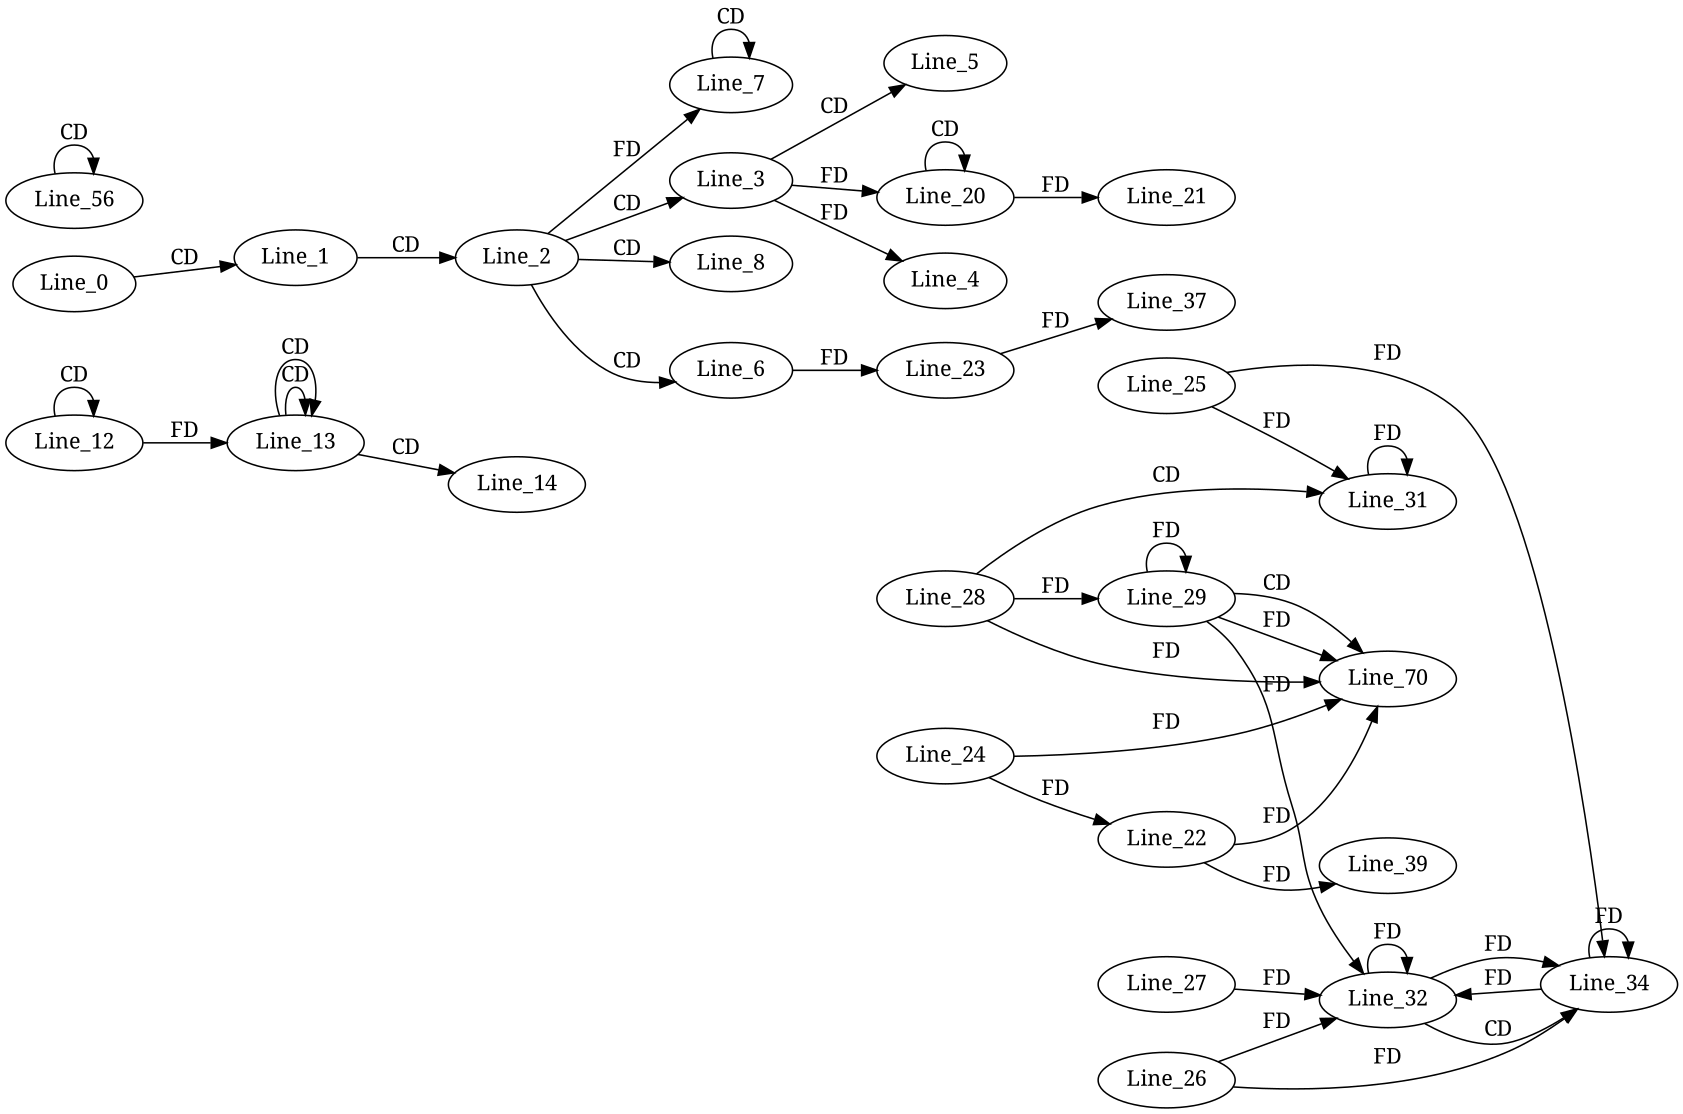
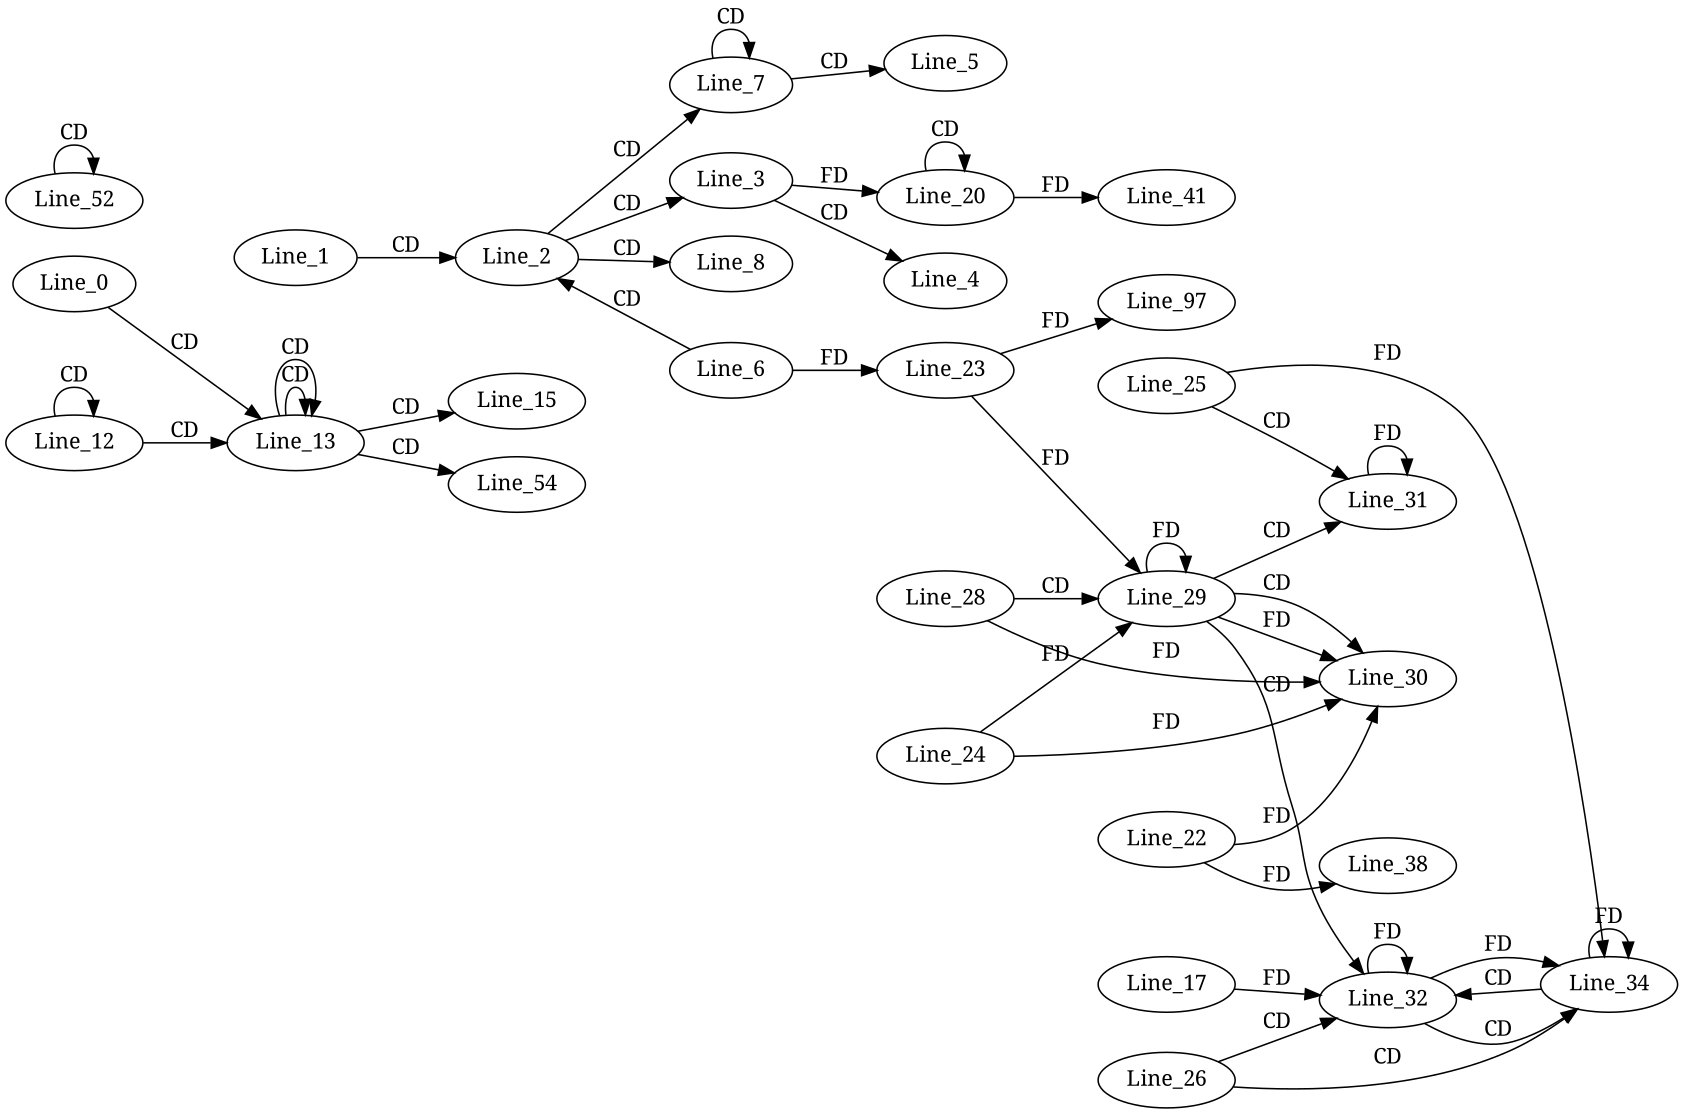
(831, 126) -> (830, 75)
(628, 150) -> (628, 150)
(1167, 198) -> (1167, 198)
(74, 201) -> (74, 201)
(835, 214) -> (835, 214)
(177, 272) -> (178, 358)
(1167, 302) -> (1167, 302)
(582, 352) -> (631, 318)
none -> (517, 401)
(1277, 422) -> (1277, 422)
(185, 431) -> (185, 431)
none -> (1050, 479)
(517, 485) -> (517, 485)
(1132, 498) -> (1270, 553)
(1056, 587) -> (1056, 587)
(1388, 679) -> (1388, 679)
(1277, 686) -> (1277, 686)
(1041, 801) -> (1050, 682)
(1388, 866) -> (1388, 866)
(1499, 979) -> (1499, 979)
(1167, 984) -> (1167, 984)
(1277, 1022) -> (1277, 1022)
(1388, 1058) -> (1388, 1058)
